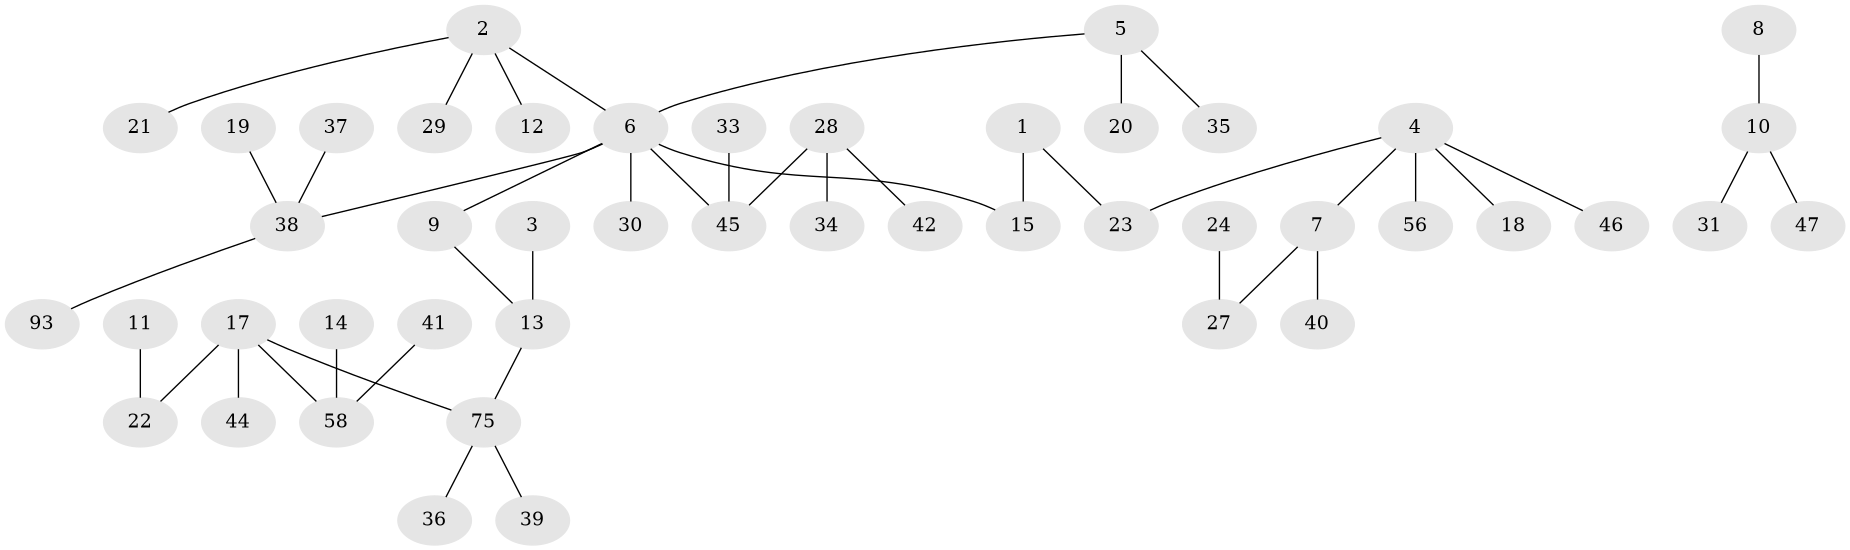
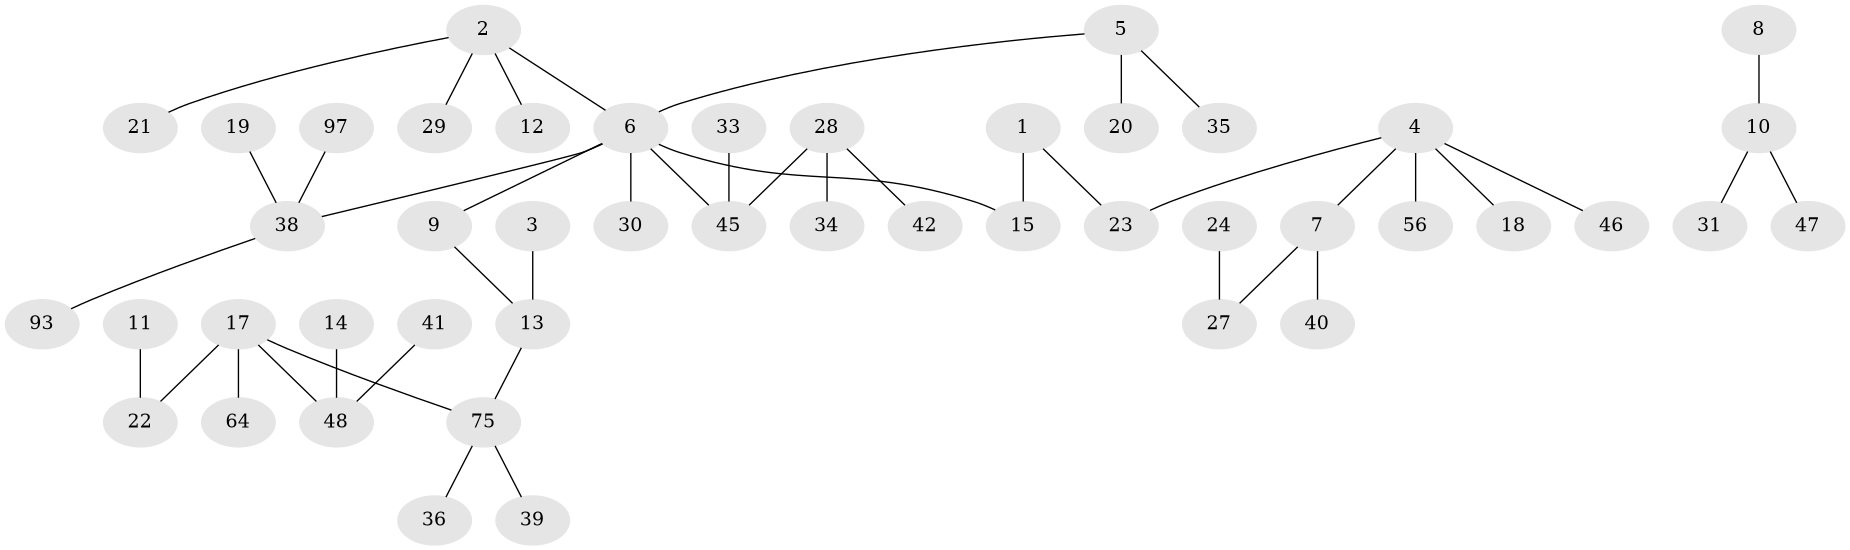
(337, 128) -> (337, 128)
(238, 422) -> (238, 422)
(337, 422) -> (337, 422)
